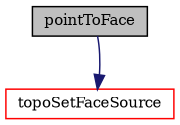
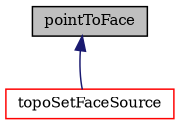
(100, 55) -> (80, 70)
